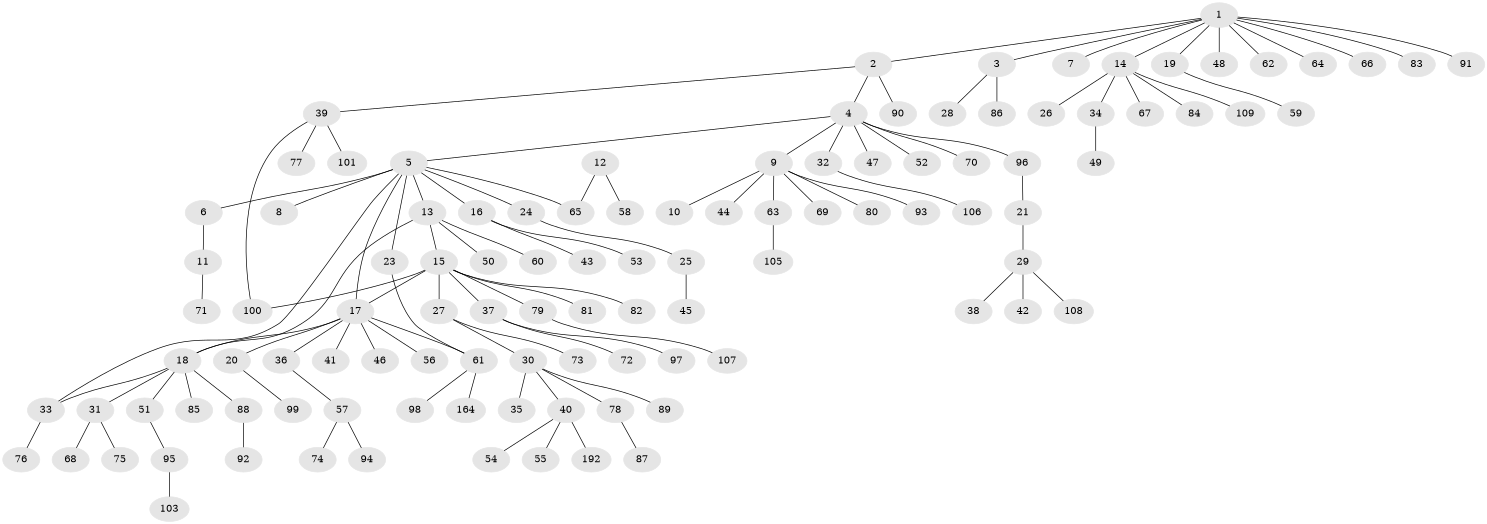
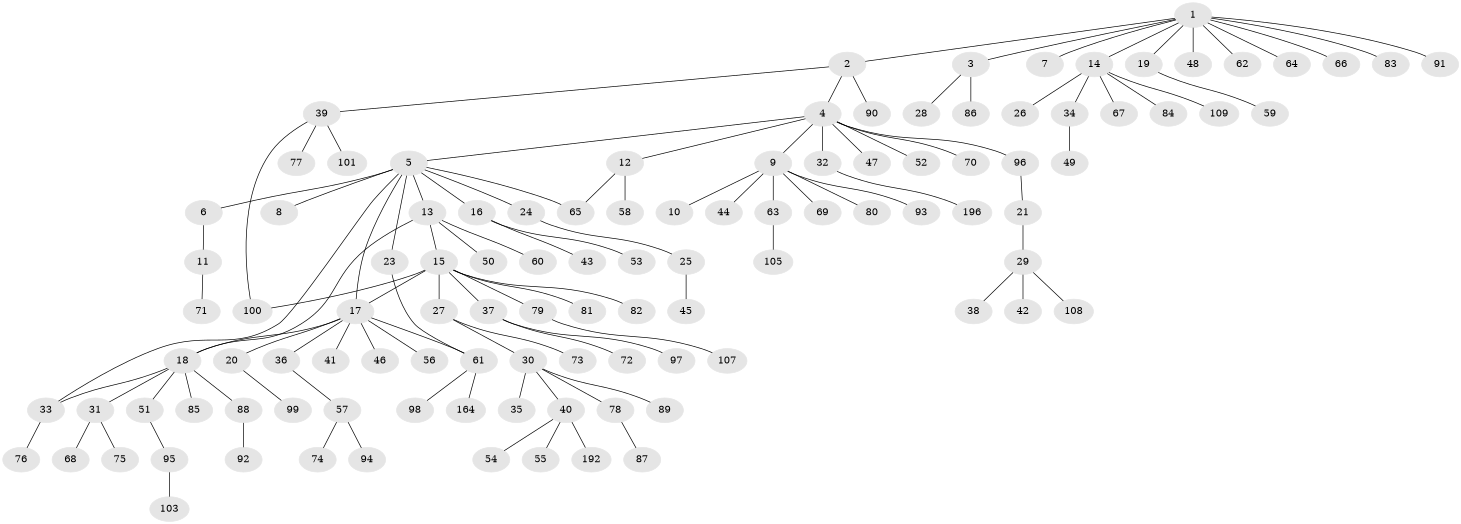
none -> (724, 139)
(972, 213) -> (972, 213)
